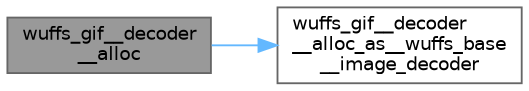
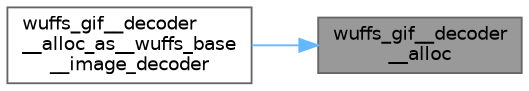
(235, 45) -> (275, 45)
